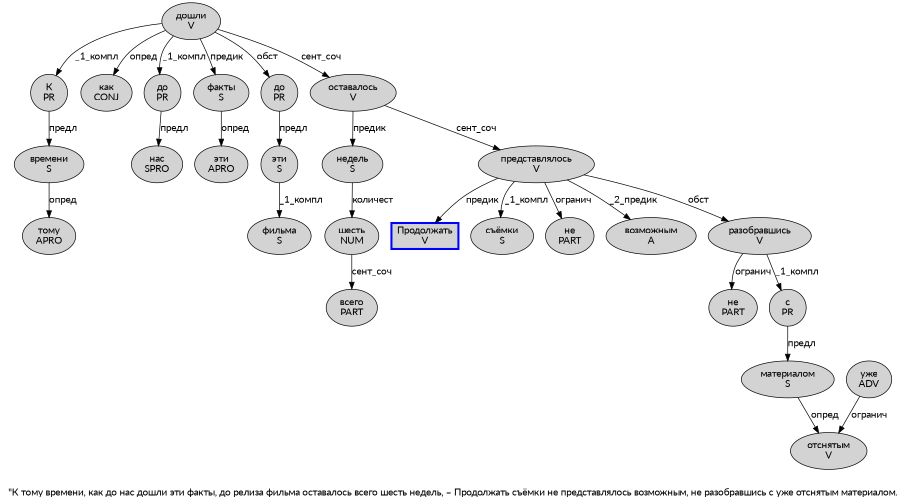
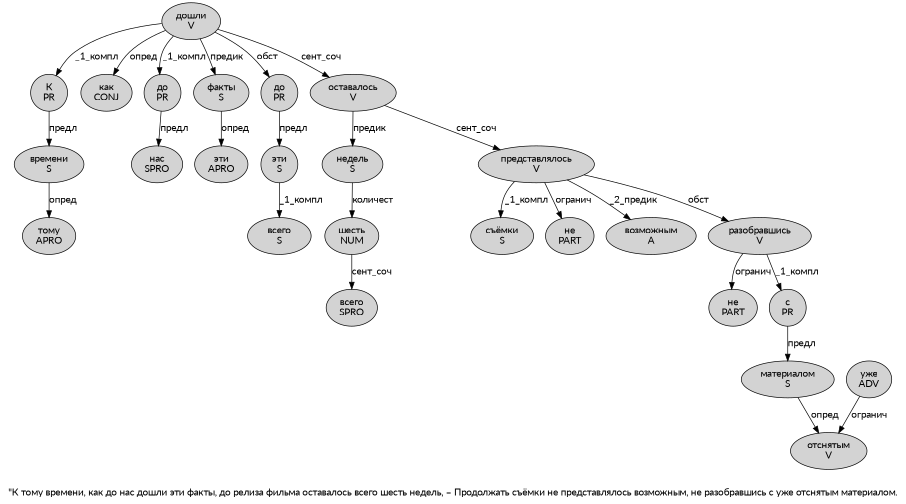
(279, 236) -> (279, 236)
(425, 236) -> none
(352, 308) -> (352, 308)
